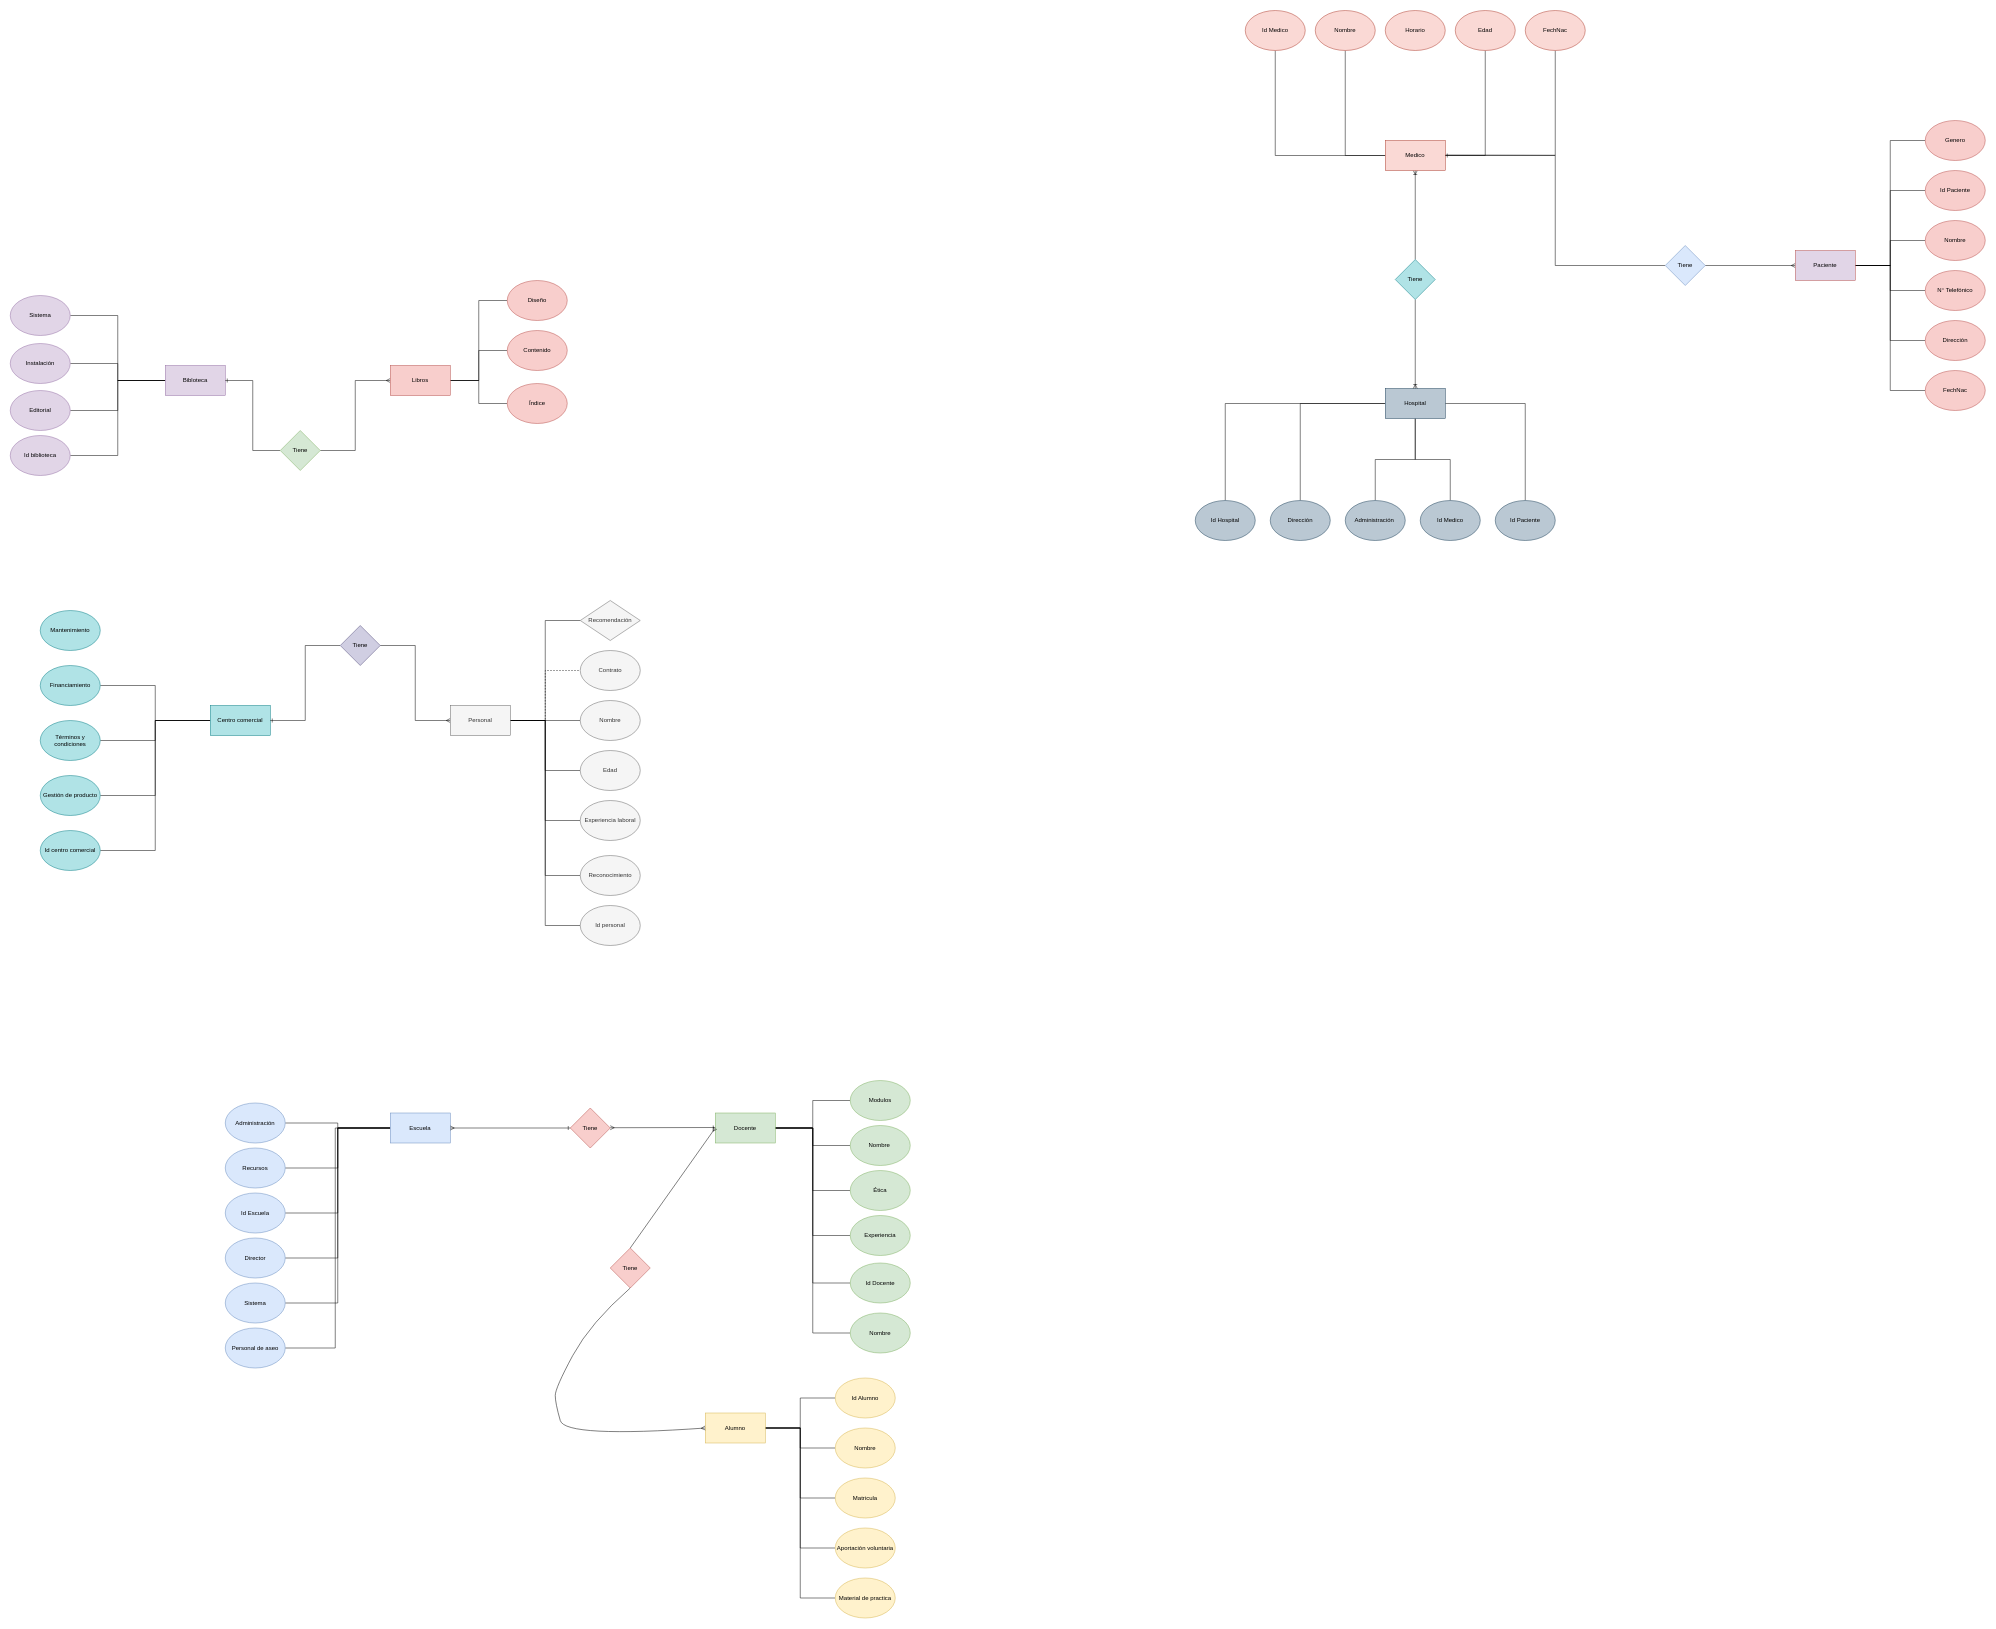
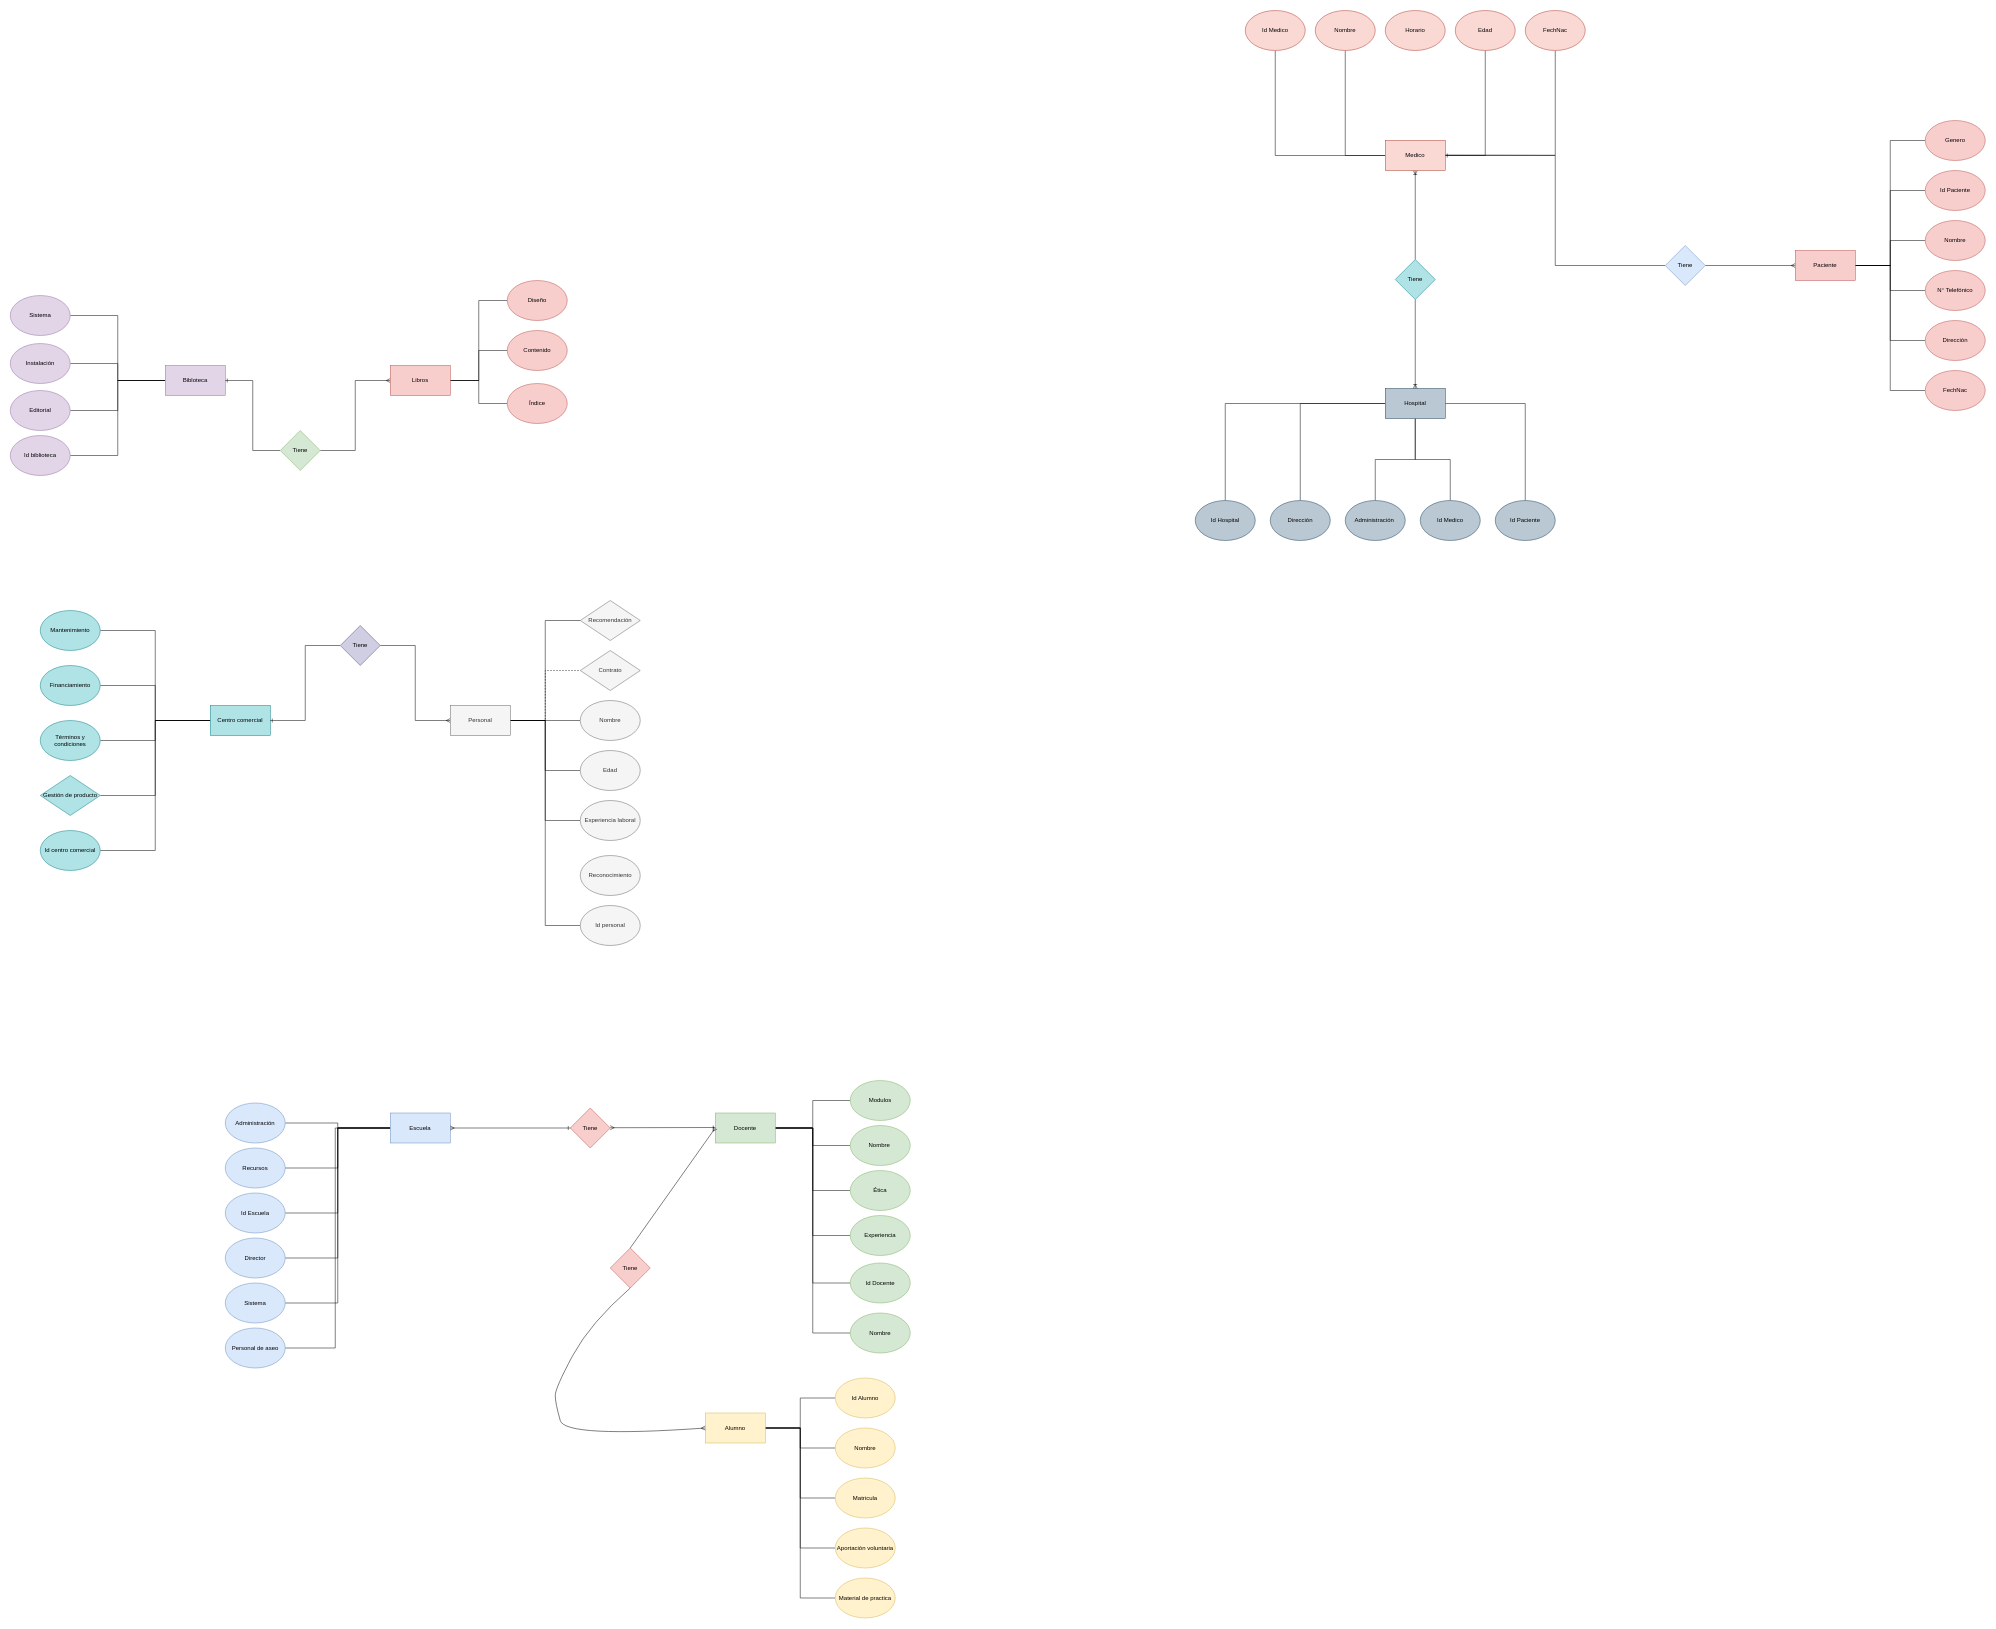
(1825, 265) -> (1825, 265)
none -> (154, 630)
(610, 670) -> (610, 670)
(70, 795) -> (70, 795)
(563, 875) -> none
